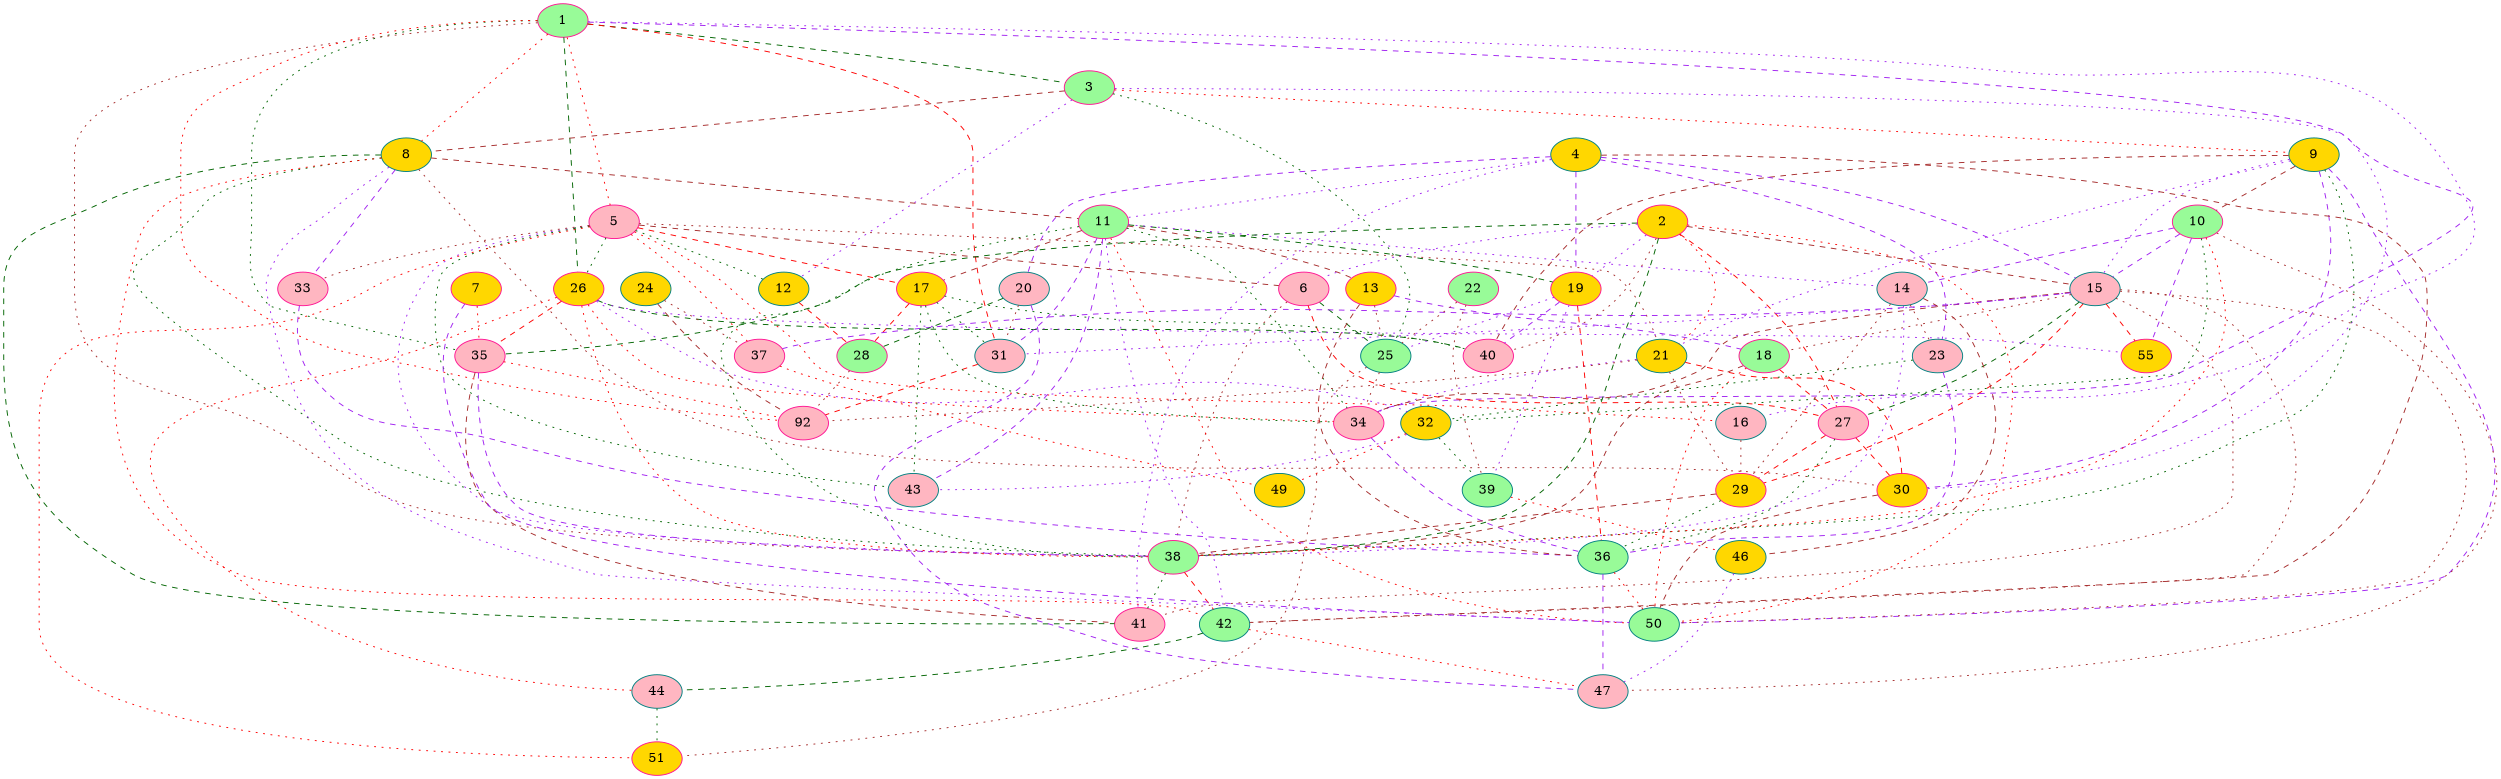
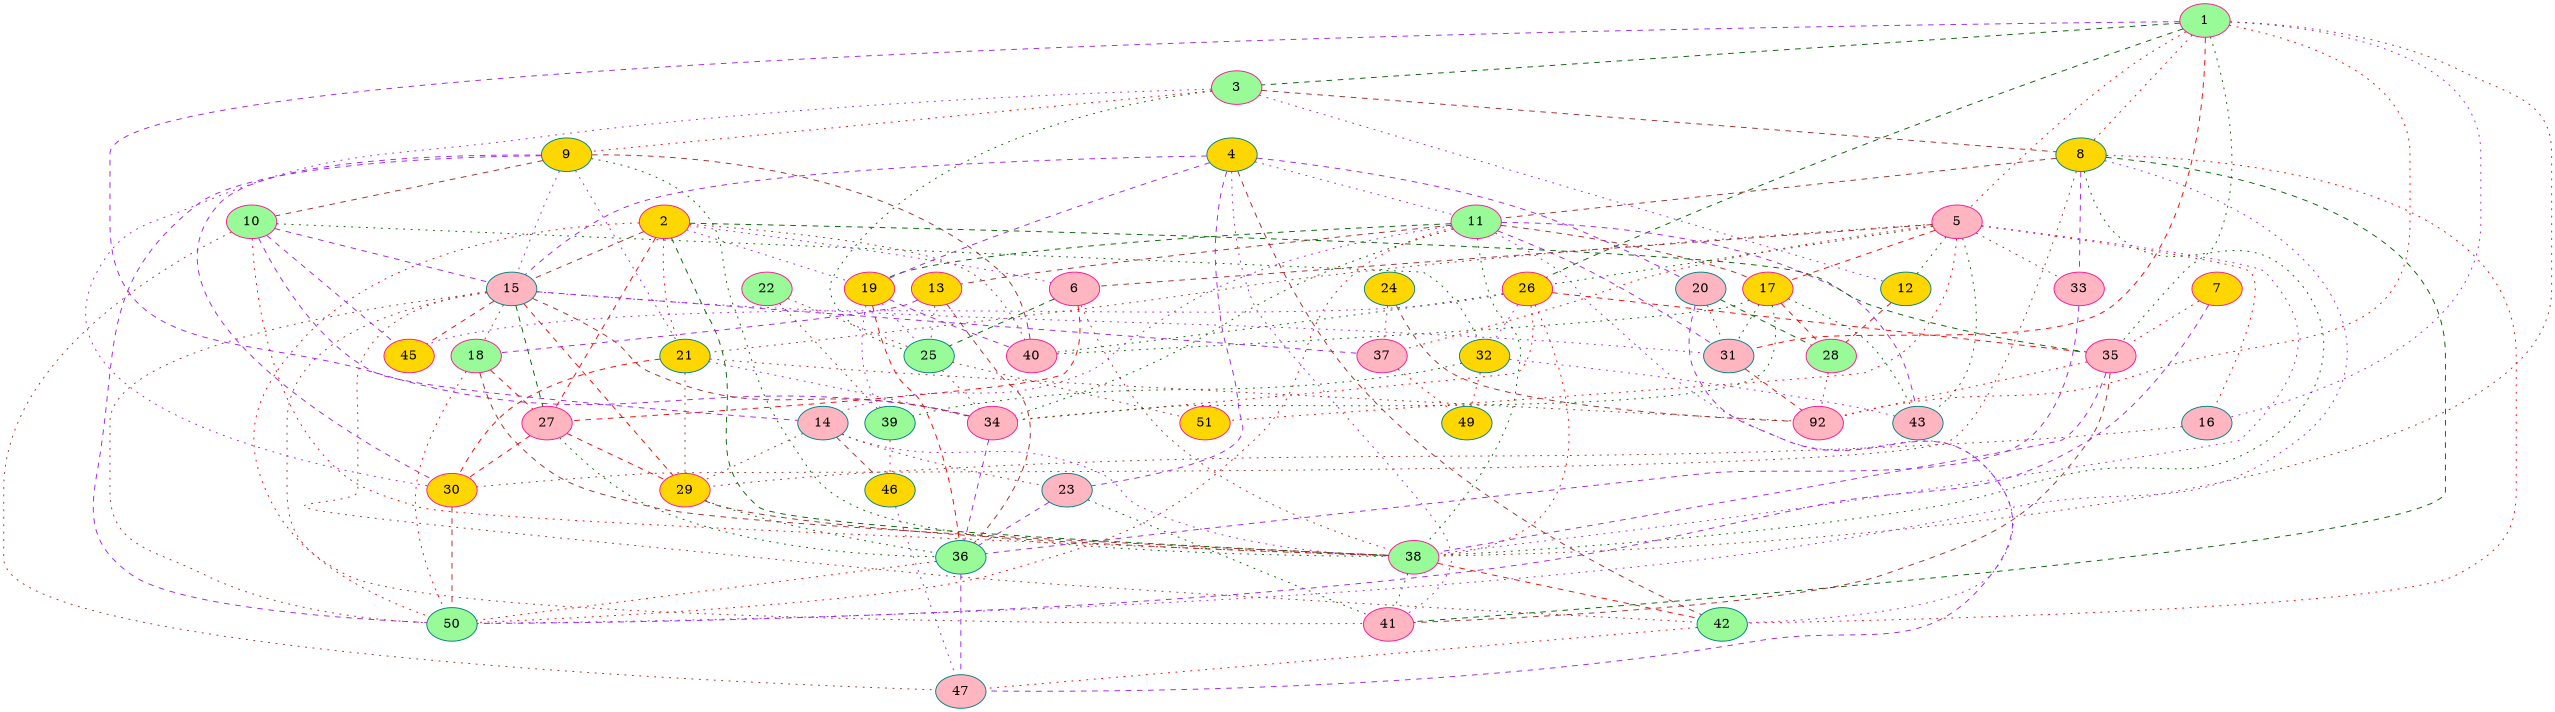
(1031, 330) -> (1302, 322)
(2146, 356) -> (409, 356)
(1705, 387) -> (1235, 560)
(657, 692) -> none
